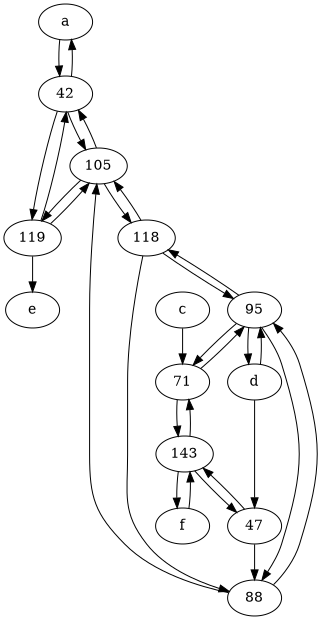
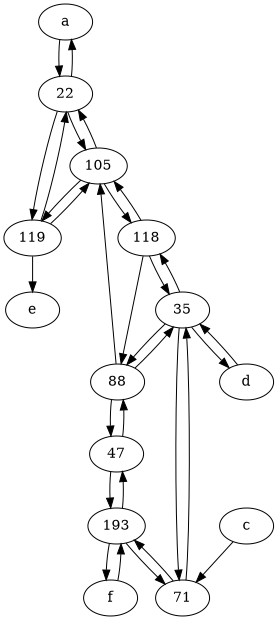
(66, 94) -> (66, 94)
(255, 310) -> (183, 310)
(255, 449) -> (111, 413)
(185, 454) -> (117, 526)
